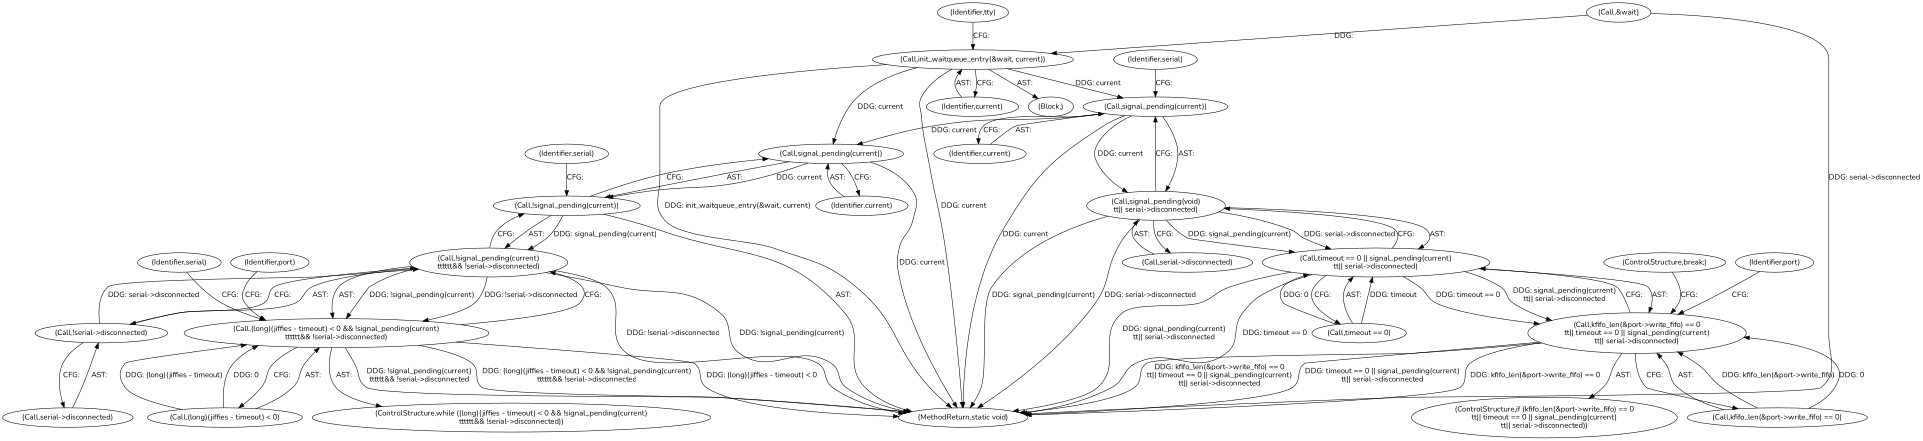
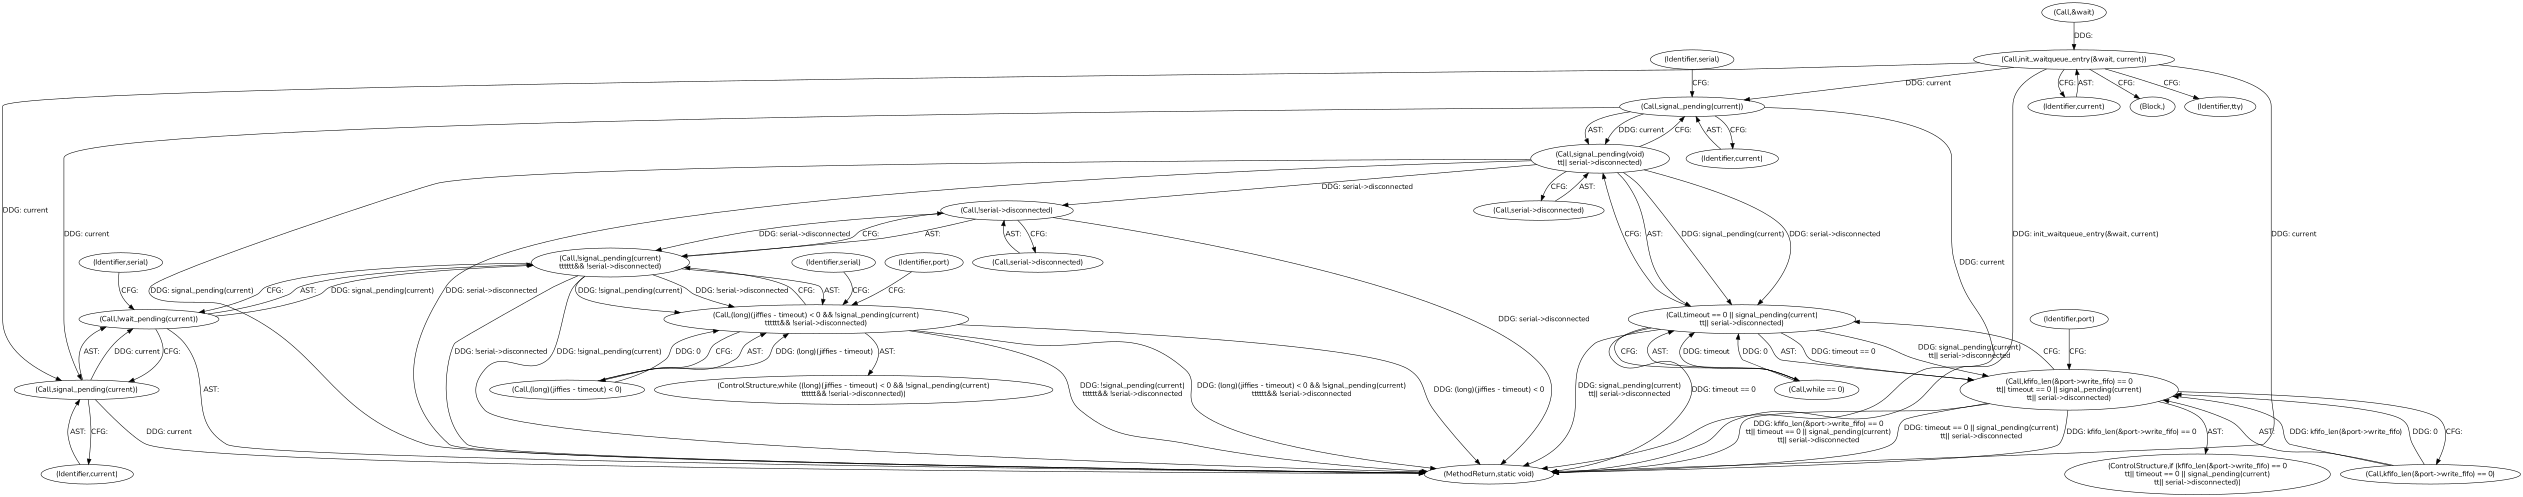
(973, 33) -> (2150, 82)
(1026, 83) -> (2127, 83)
none -> (1302, 185)
(567, 206) -> (149, 319)
(1665, 262) -> none
(1359, 333) -> (1817, 390)
(1720, 393) -> (1361, 281)
